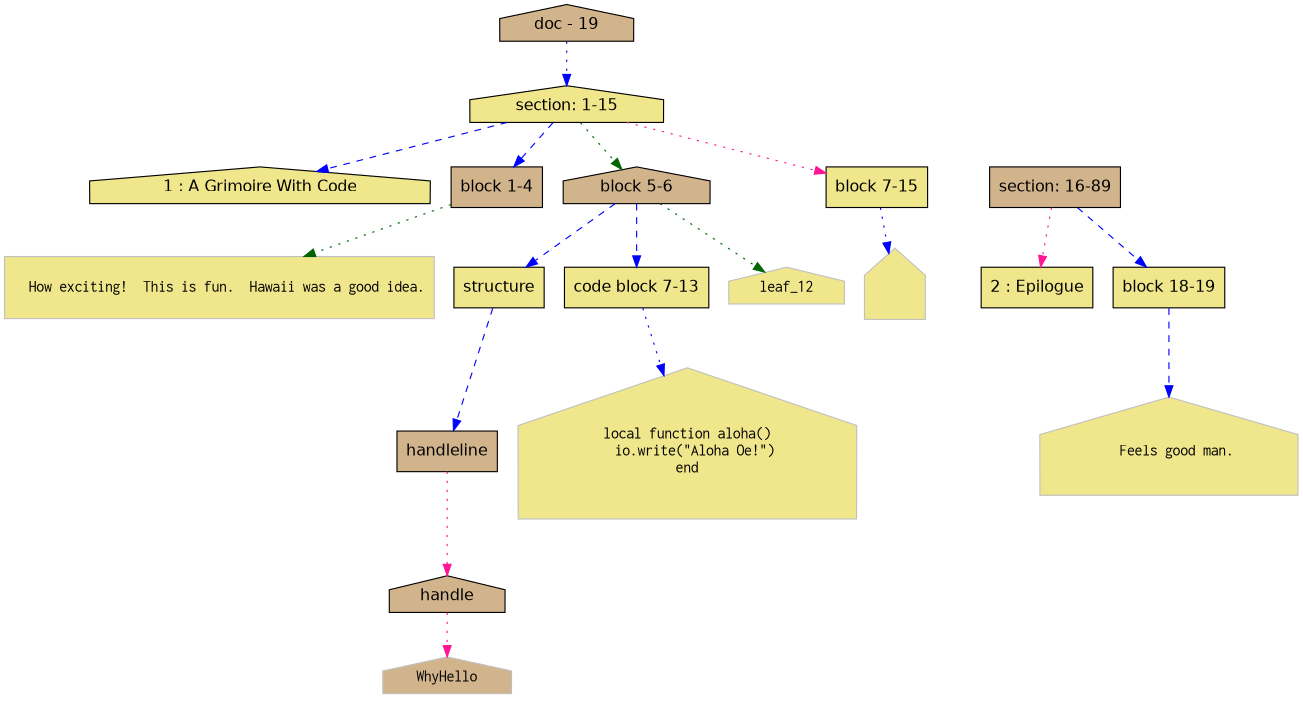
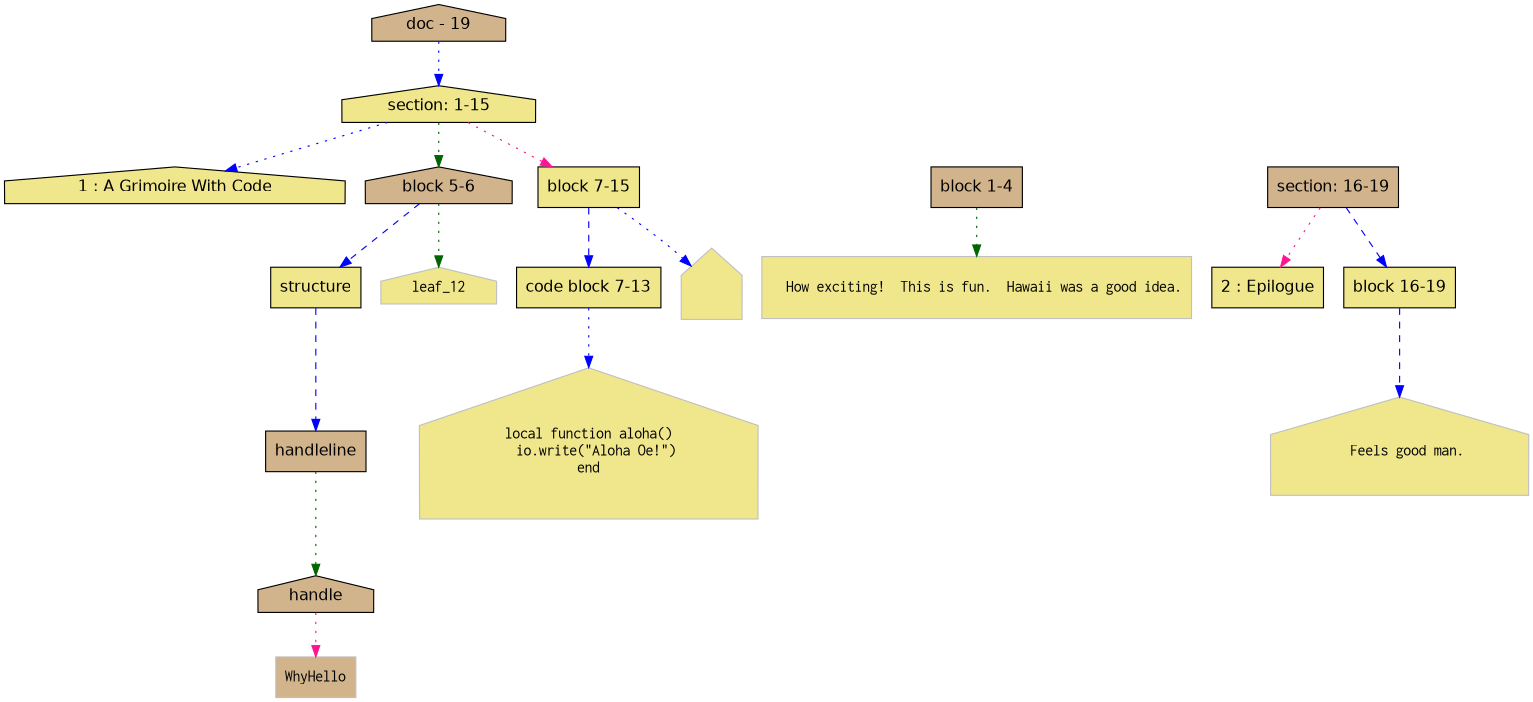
(537, 140) -> none
(418, 146) -> (312, 145)
(1055, 187) -> (1333, 187)
(637, 230) -> (589, 232)
(1169, 288) -> (1400, 288)
(447, 518) -> (316, 518)
(447, 677) -> (316, 677)
